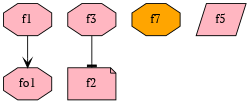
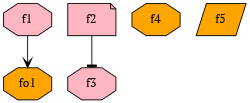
(156, 20) -> (156, 20)
(221, 20) -> (221, 20)
(92, 50) -> (92, 50)
(28, 84) -> (28, 84)
